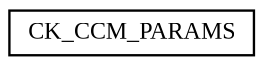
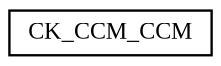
(132, 33) -> (111, 33)
